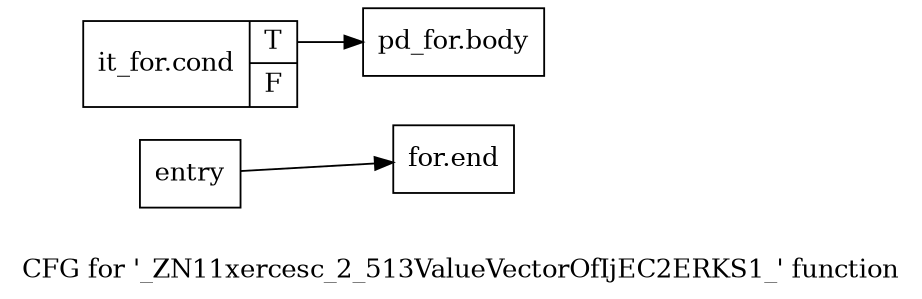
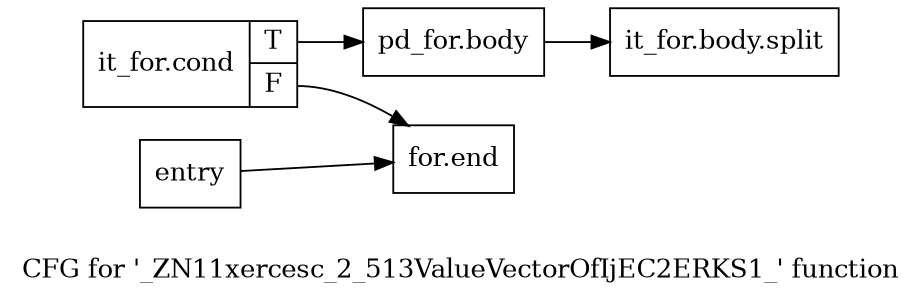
none -> (724, 42)
none -> (347, 95)
